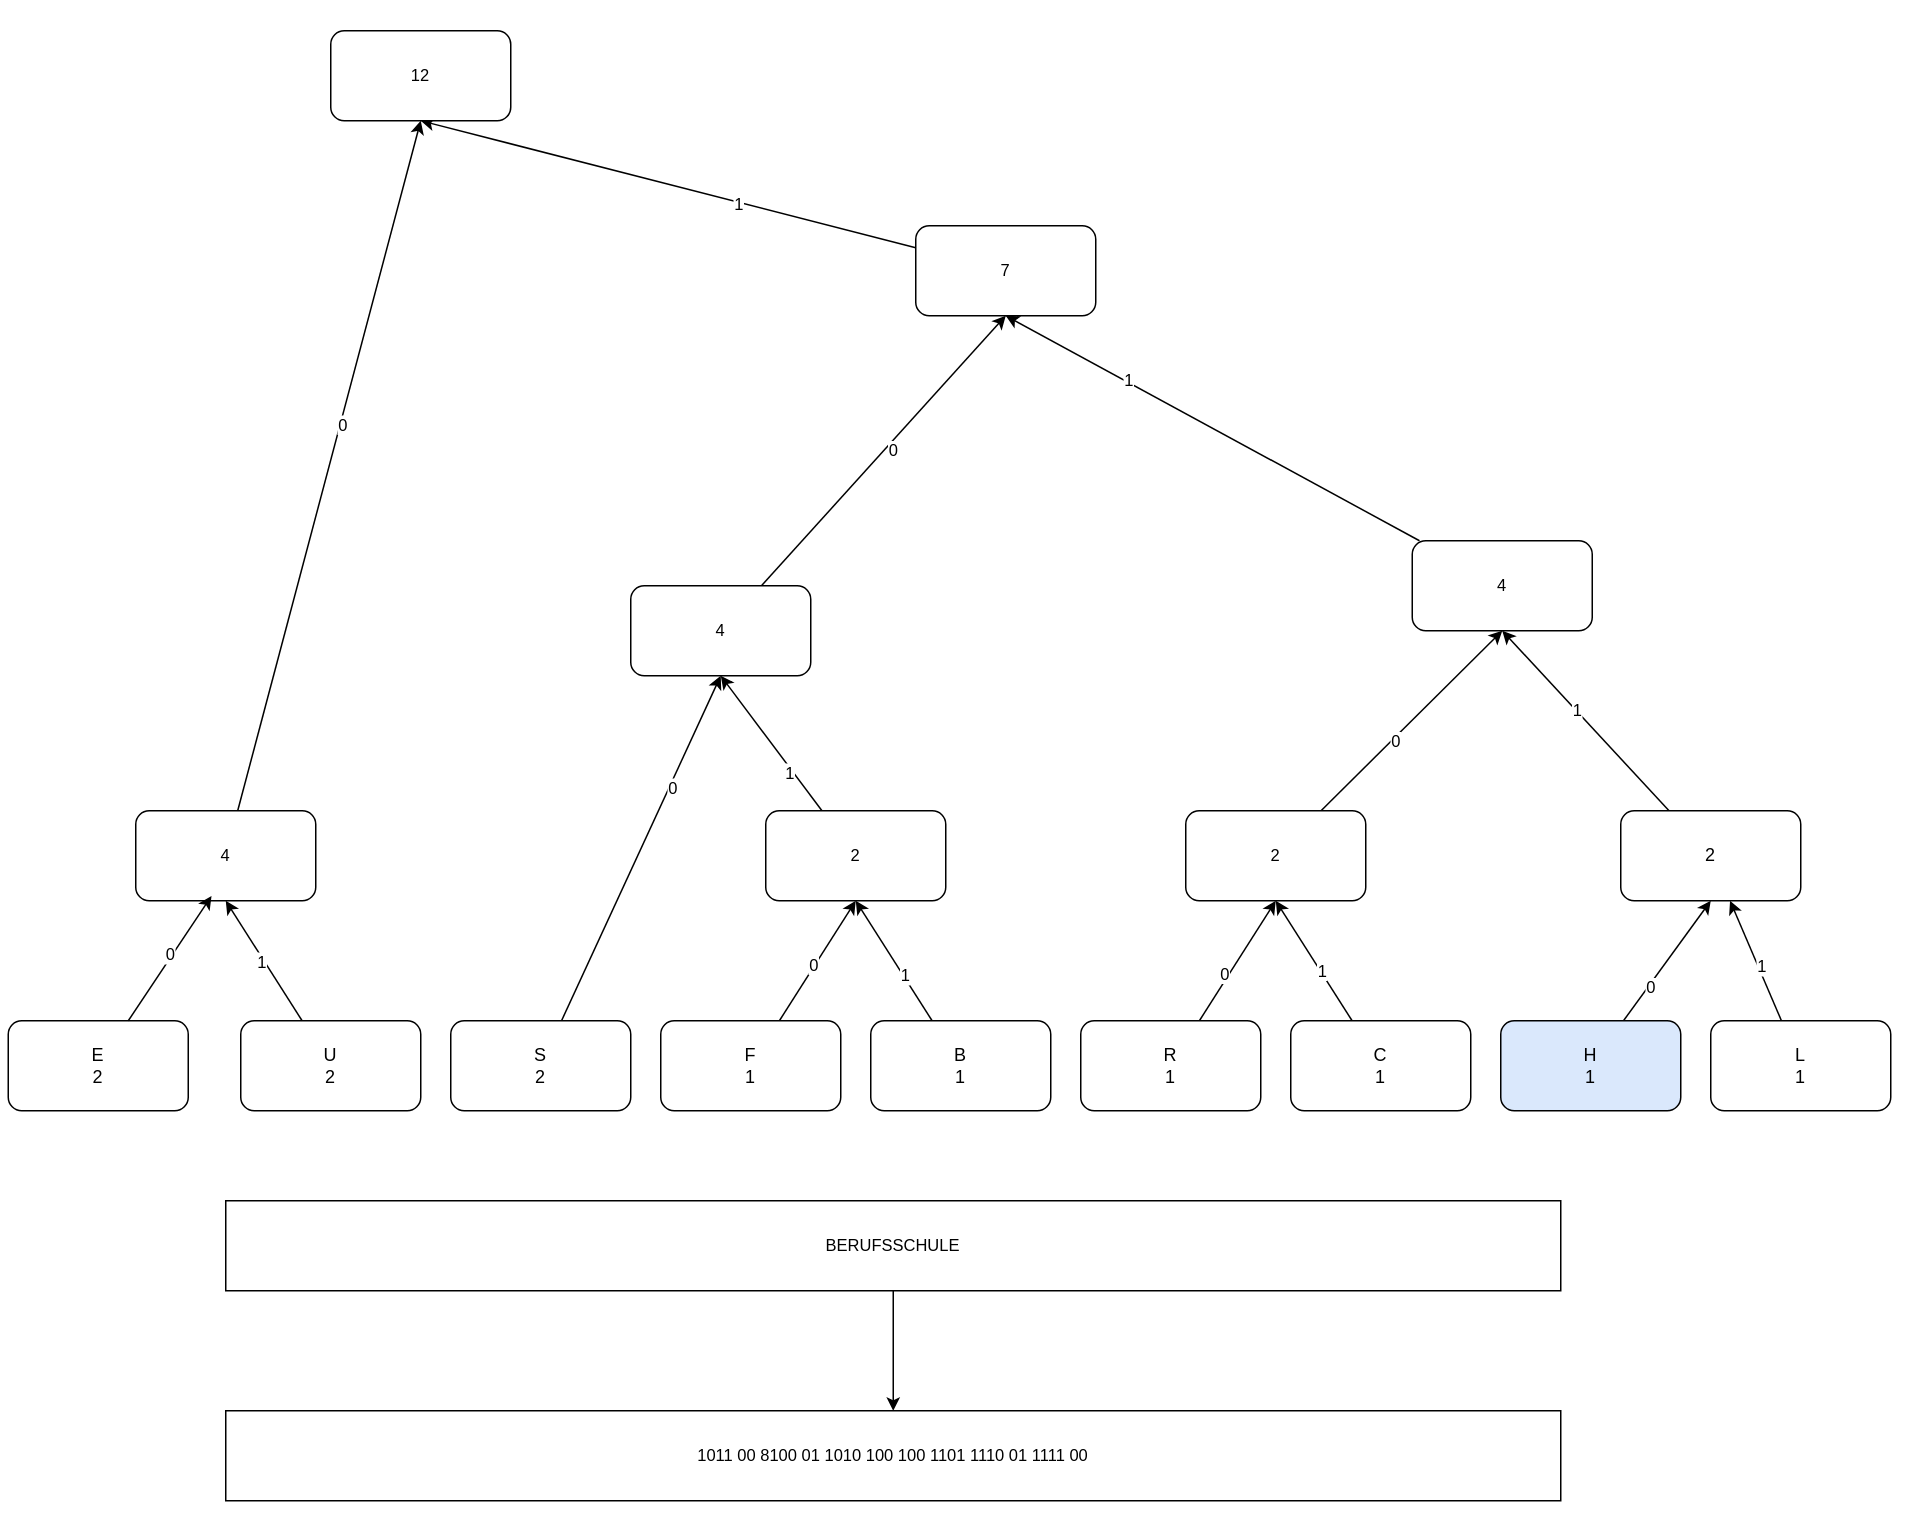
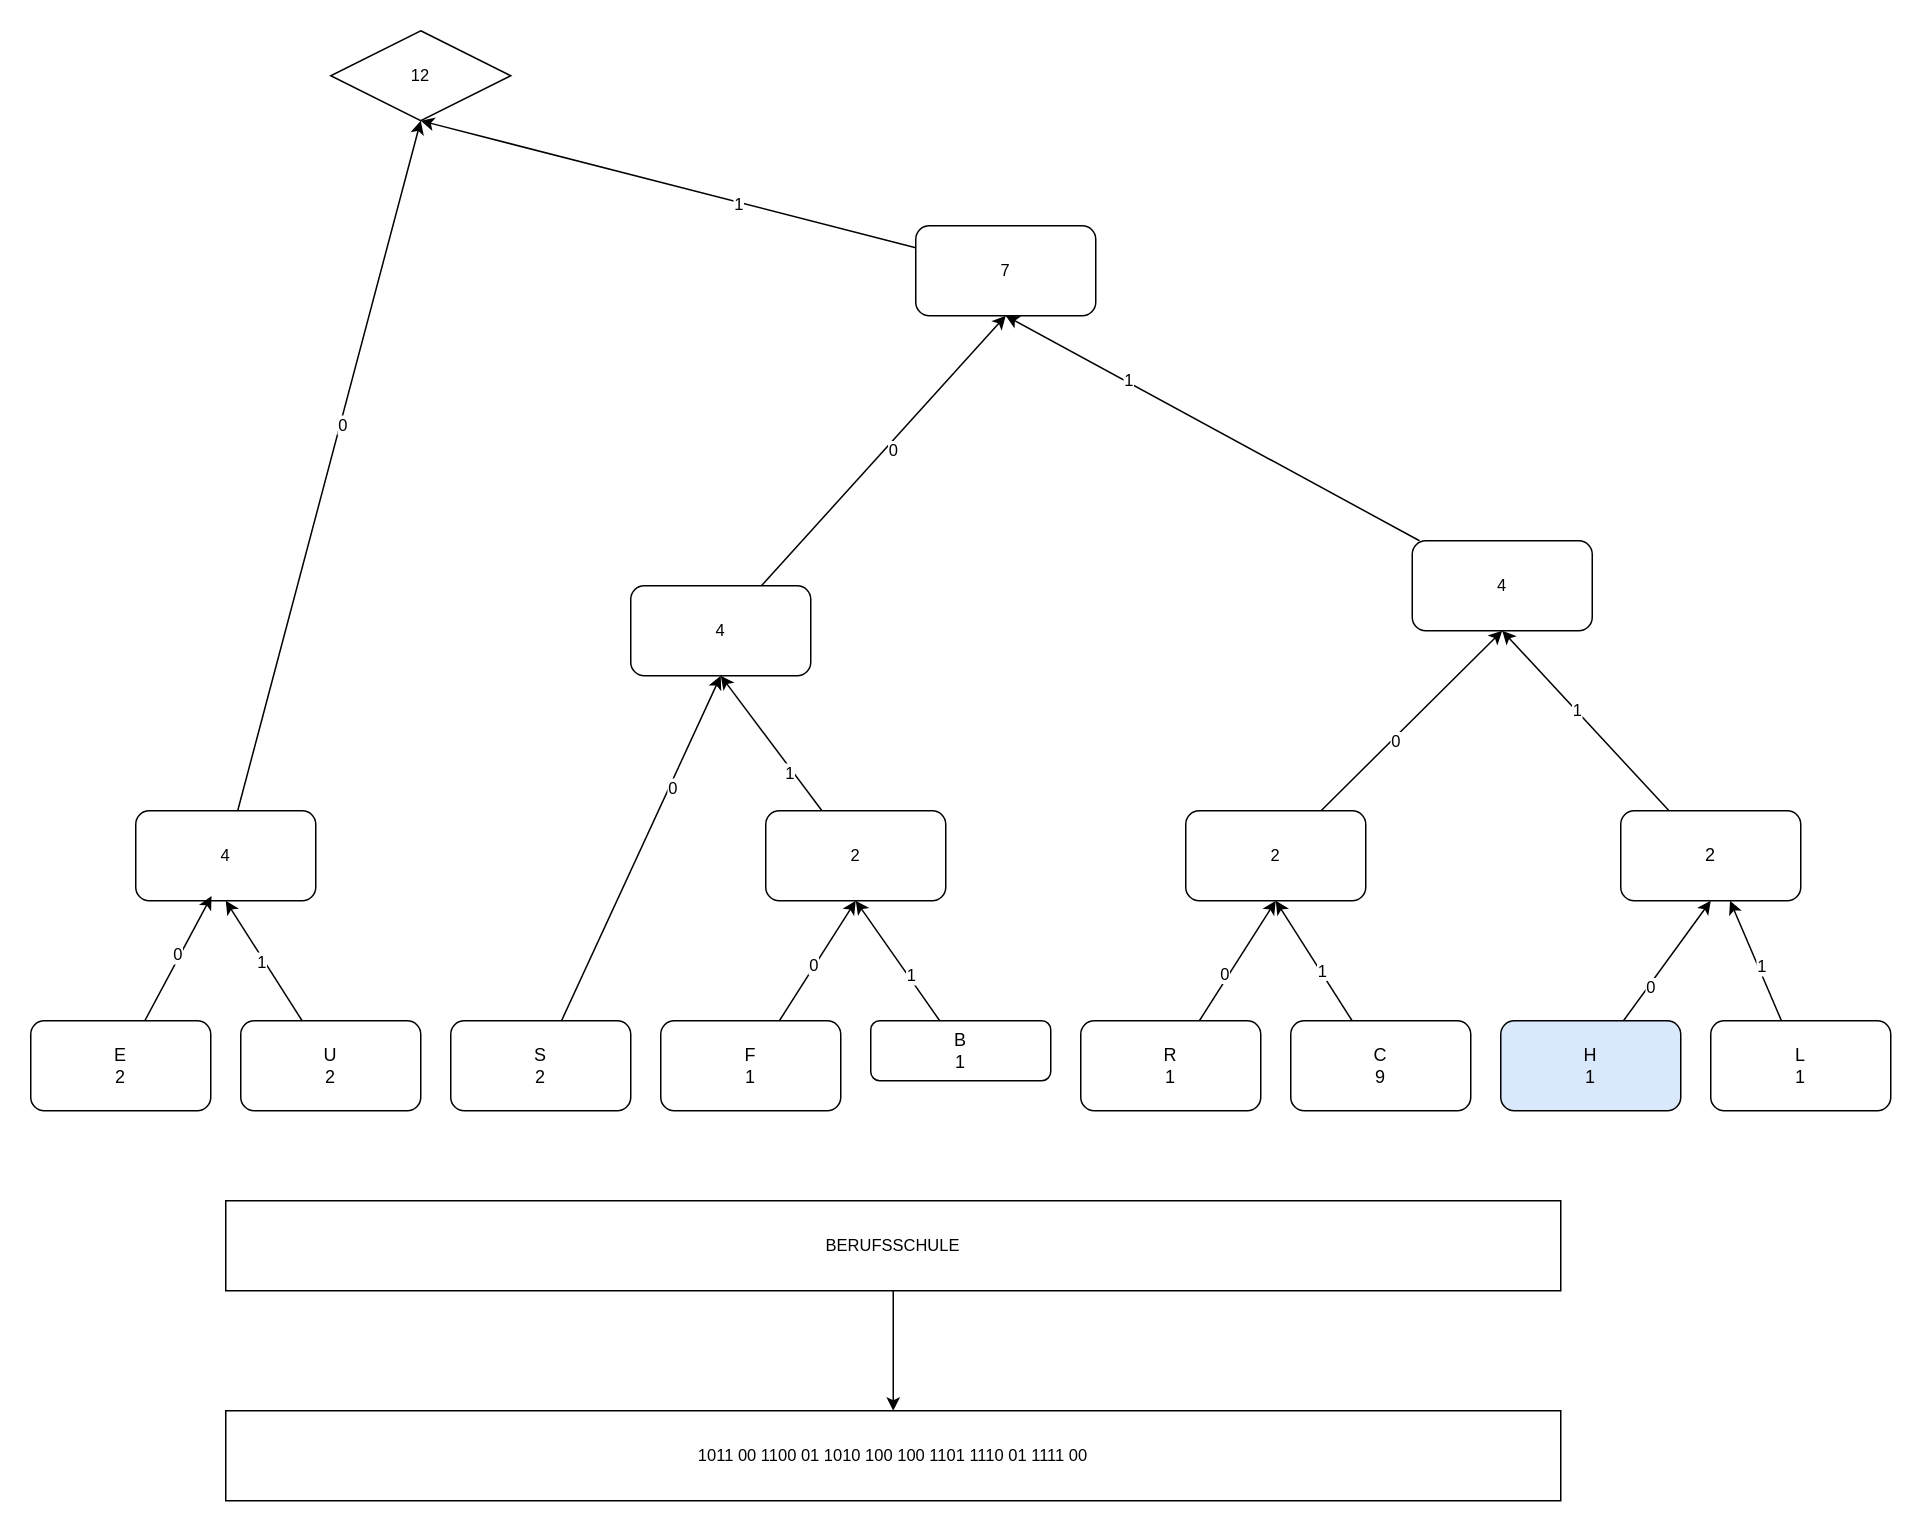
(421, 76) -> (421, 76)
(98, 1066) -> (121, 1066)
(961, 1066) -> (961, 1051)
(1381, 1066) -> (1381, 1066)
(893, 1456) -> (893, 1456)
